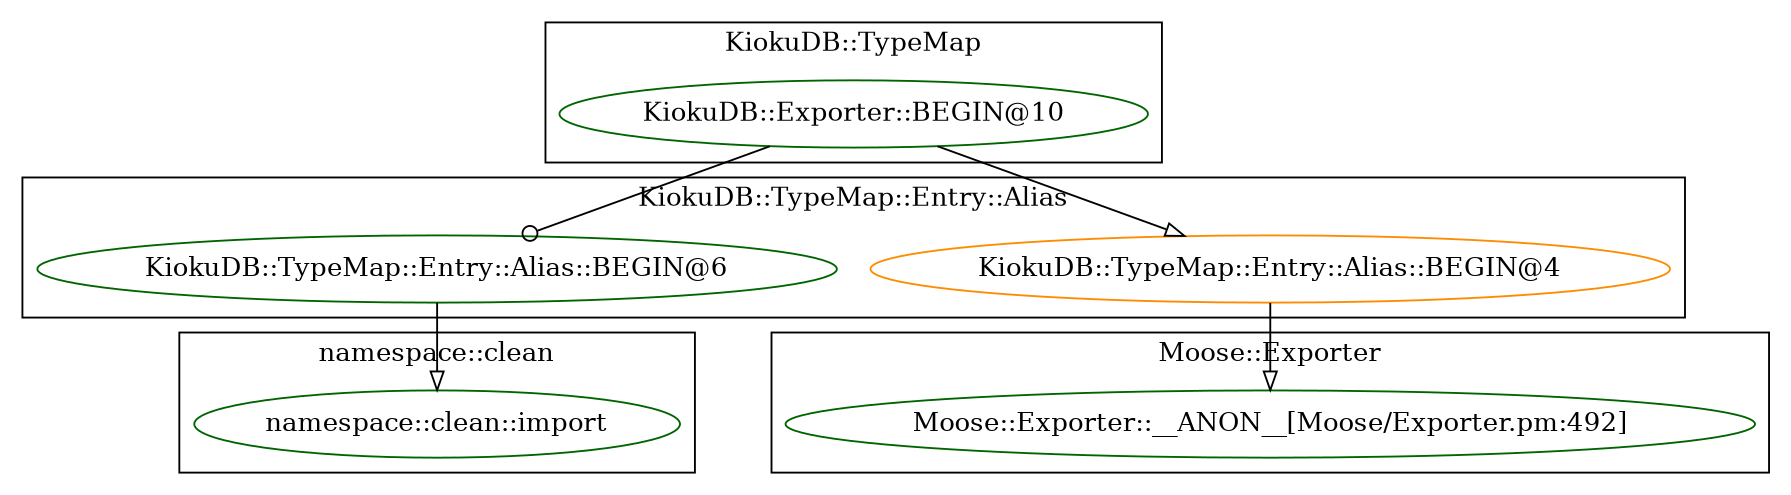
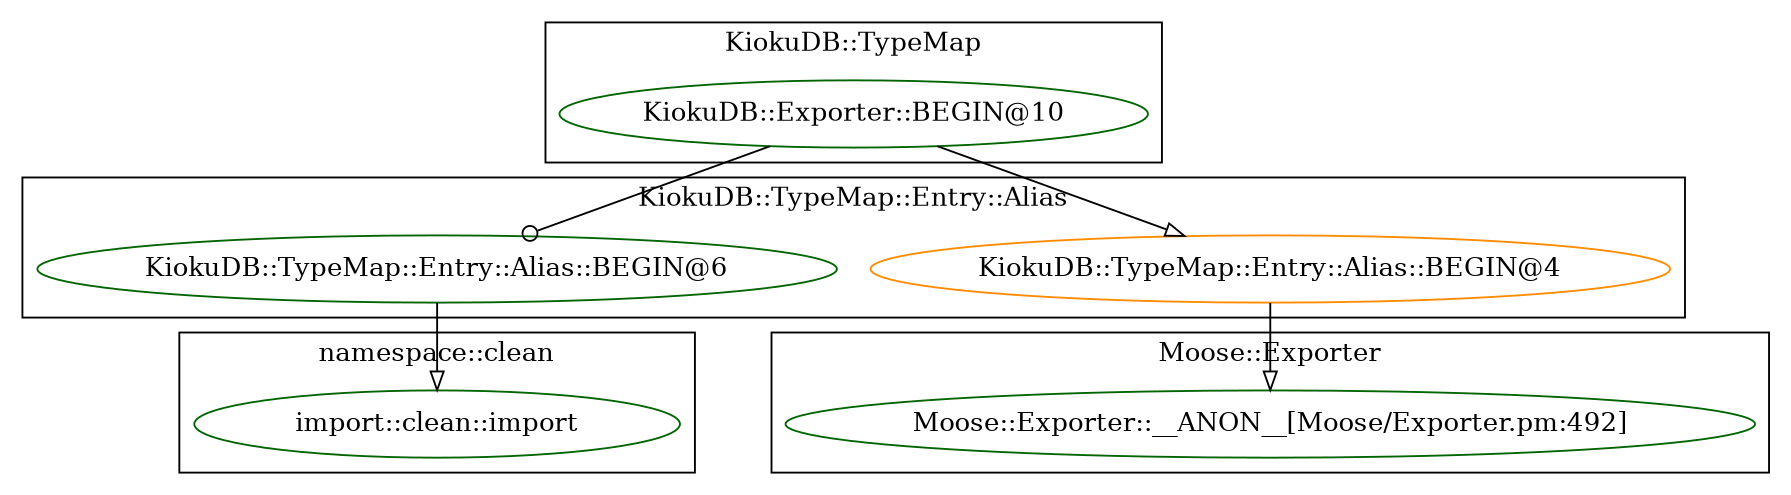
(437, 424) -> (437, 424)
